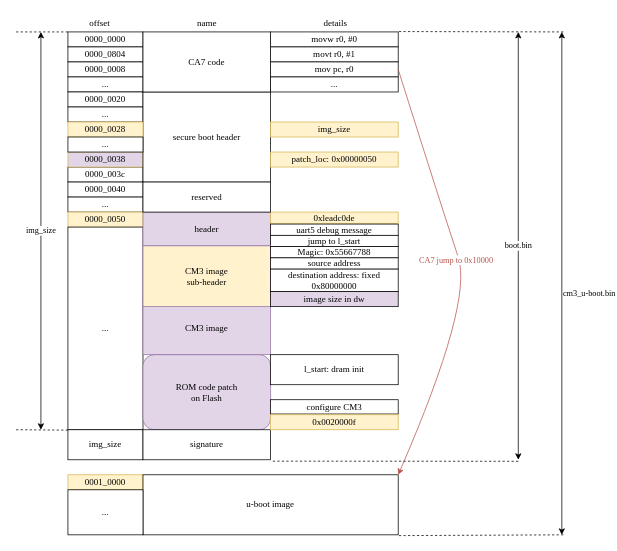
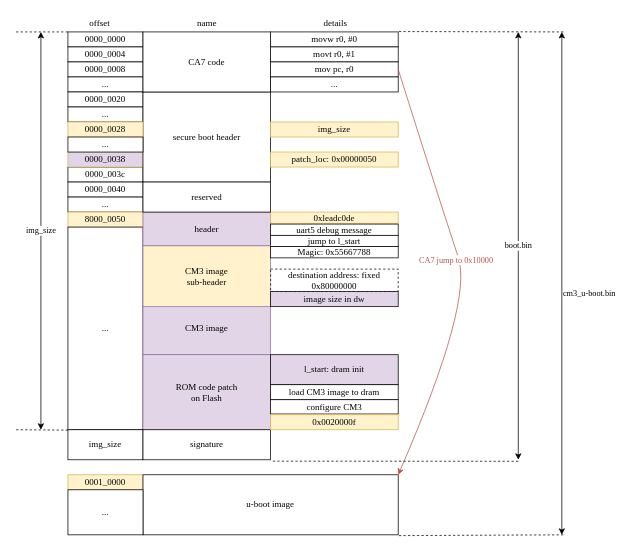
(105, 54) -> (105, 54)
(105, 219) -> (105, 219)
(334, 263) -> none
(334, 280) -> (334, 280)
(334, 369) -> (334, 369)
(207, 392) -> (207, 392)
none -> (334, 392)
